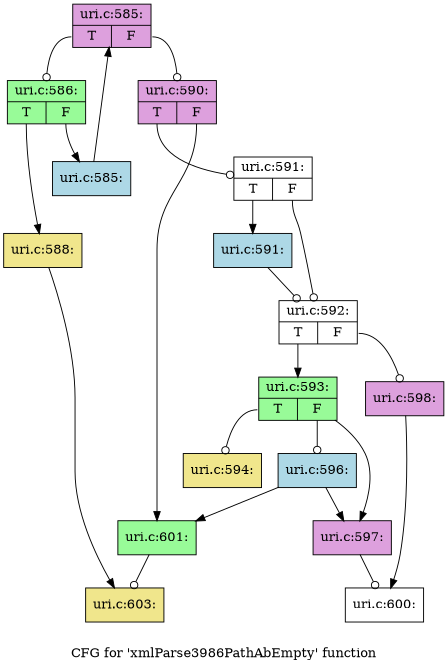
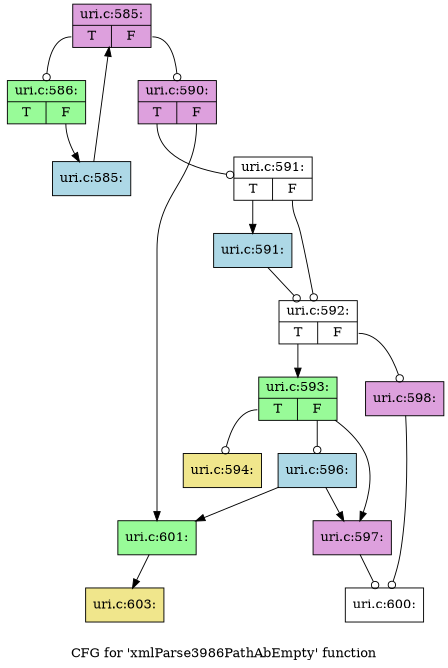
(43, 250) -> none
(406, 499) -> (406, 499)
(143, 568) -> (143, 568)
